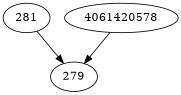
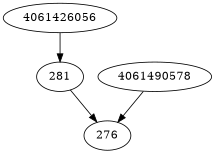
none -> (60, 18)
(121, 18) -> (155, 77)
(74, 77) -> (107, 136)
